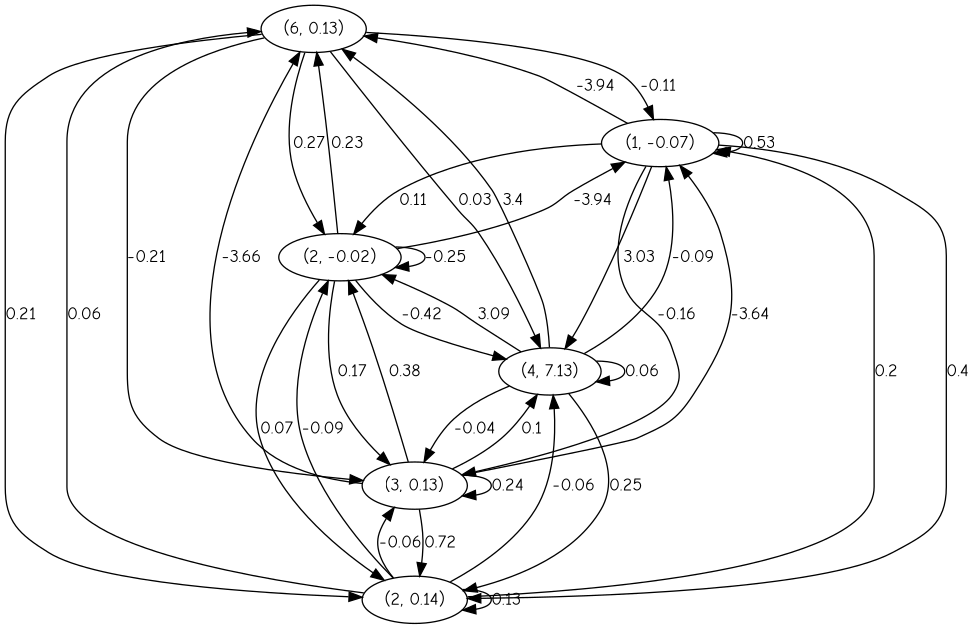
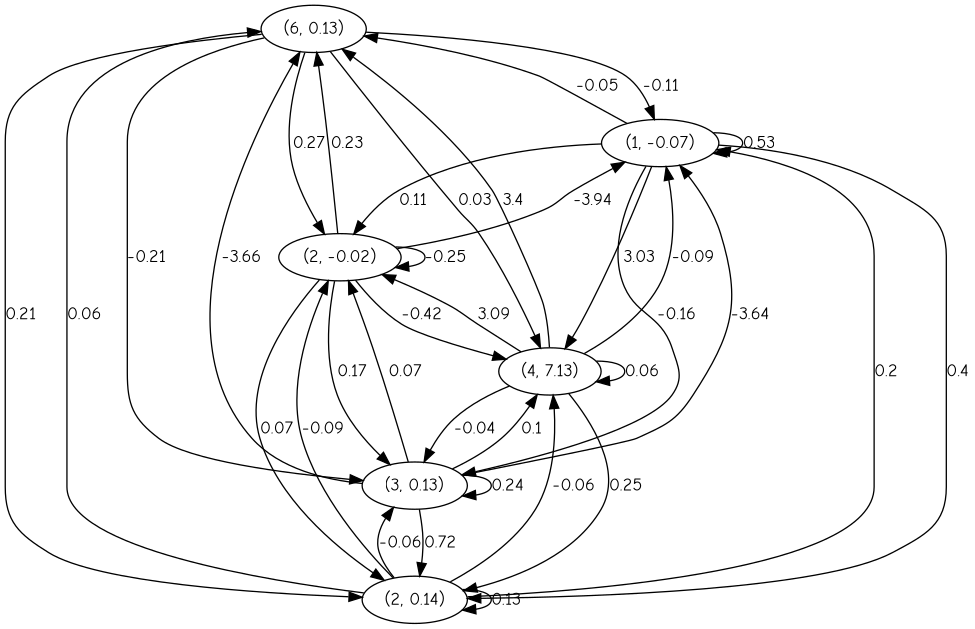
(596, 86) -> (598, 86)
(405, 371) -> (406, 371)
